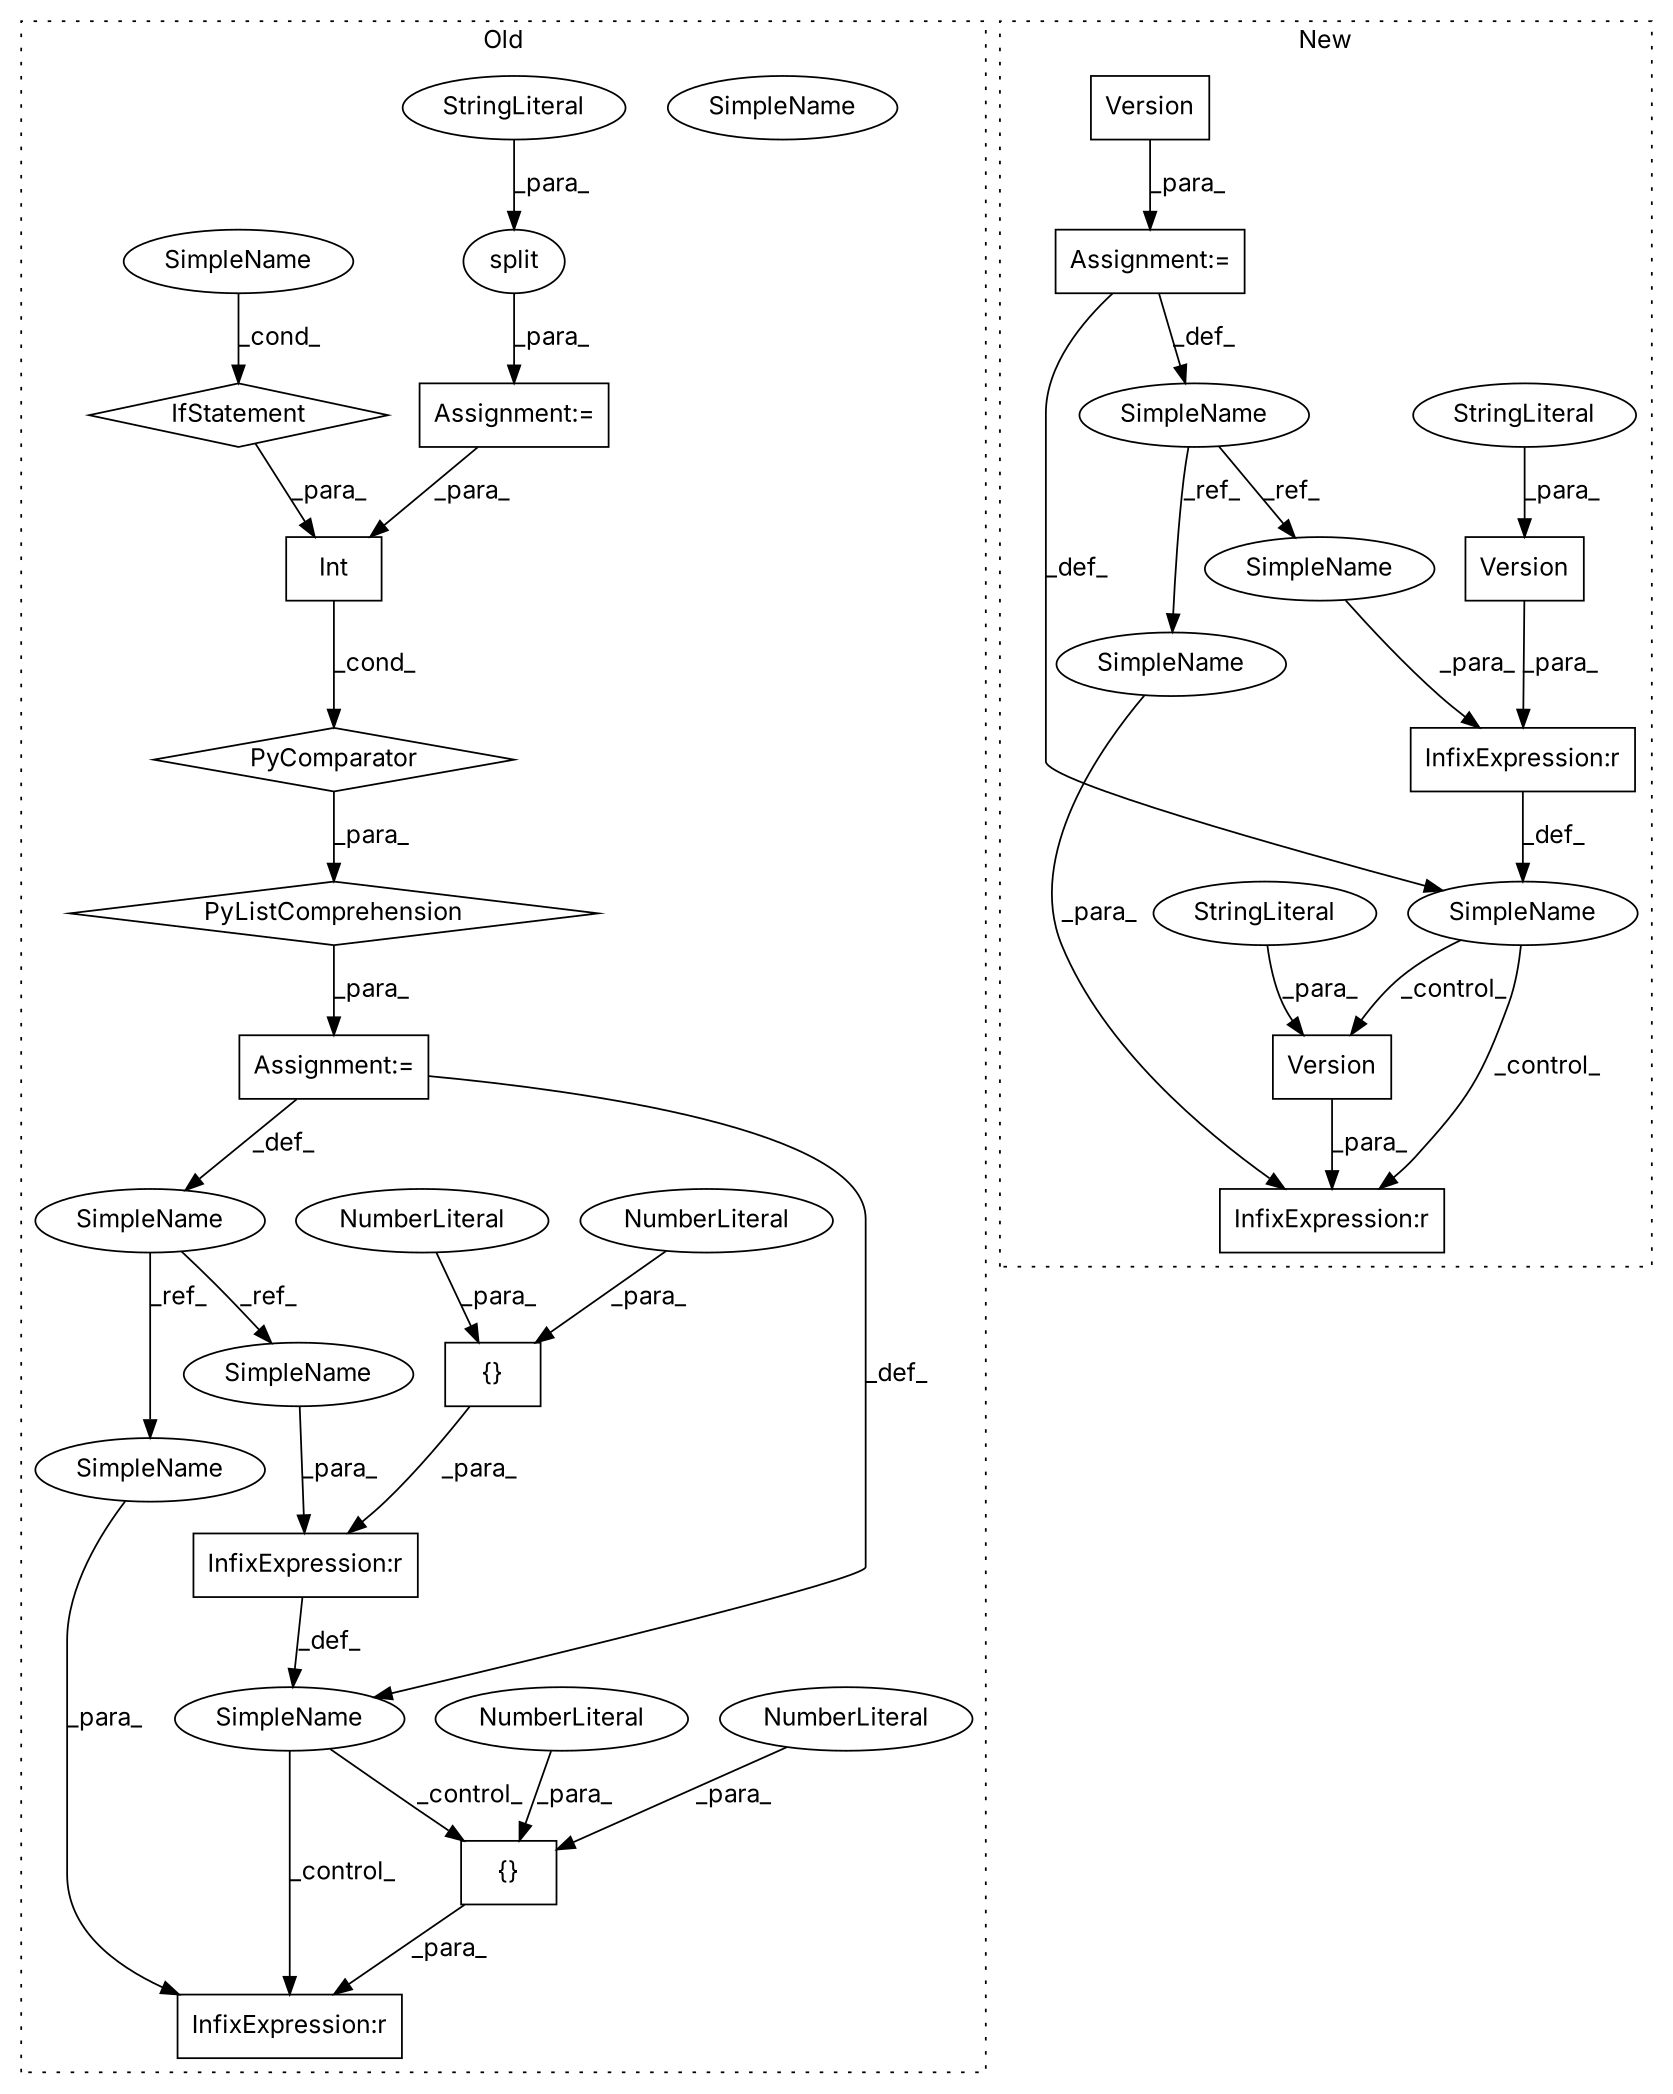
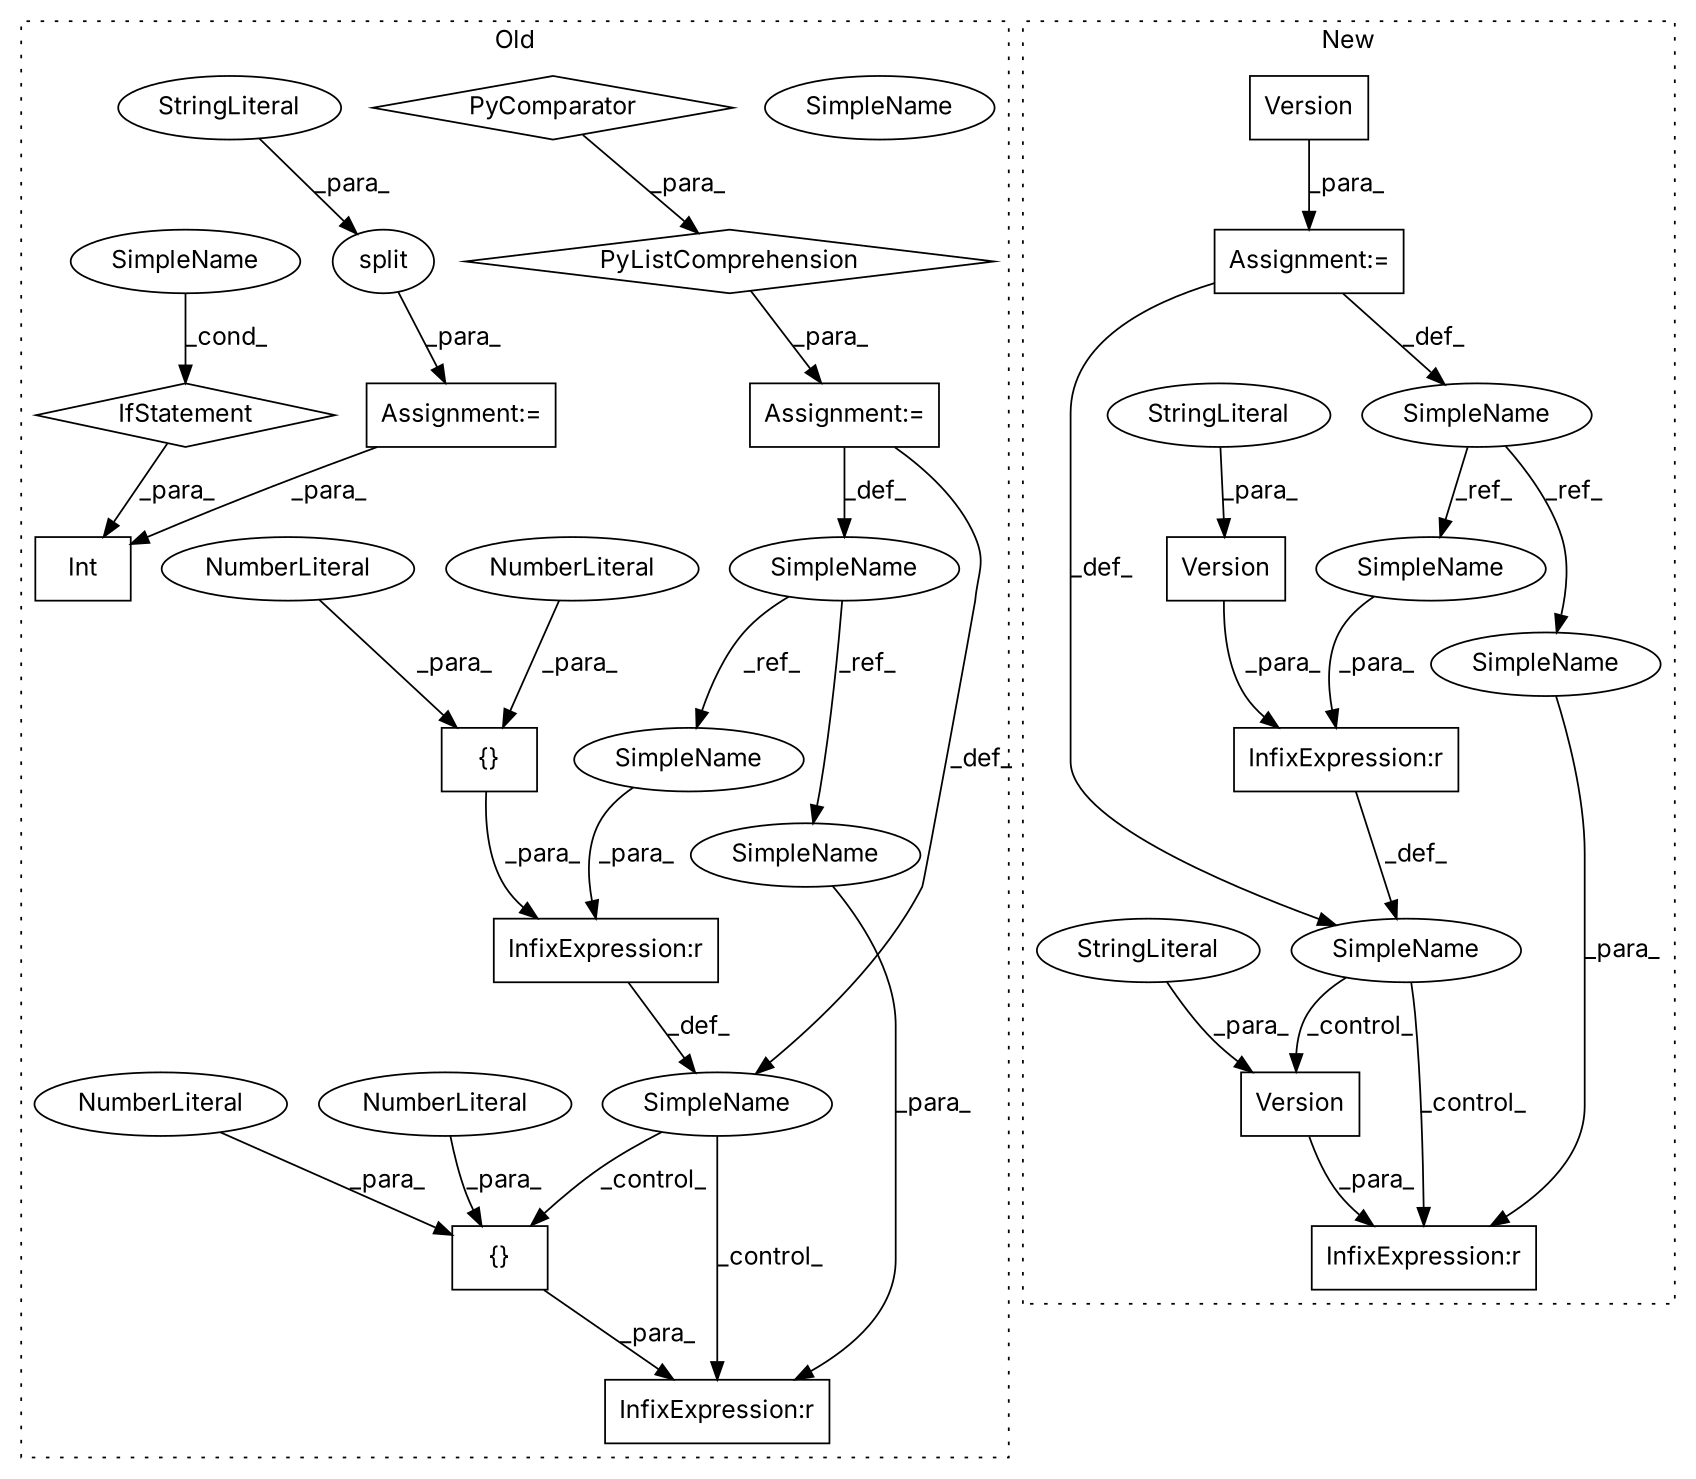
(334, 655) -> none
